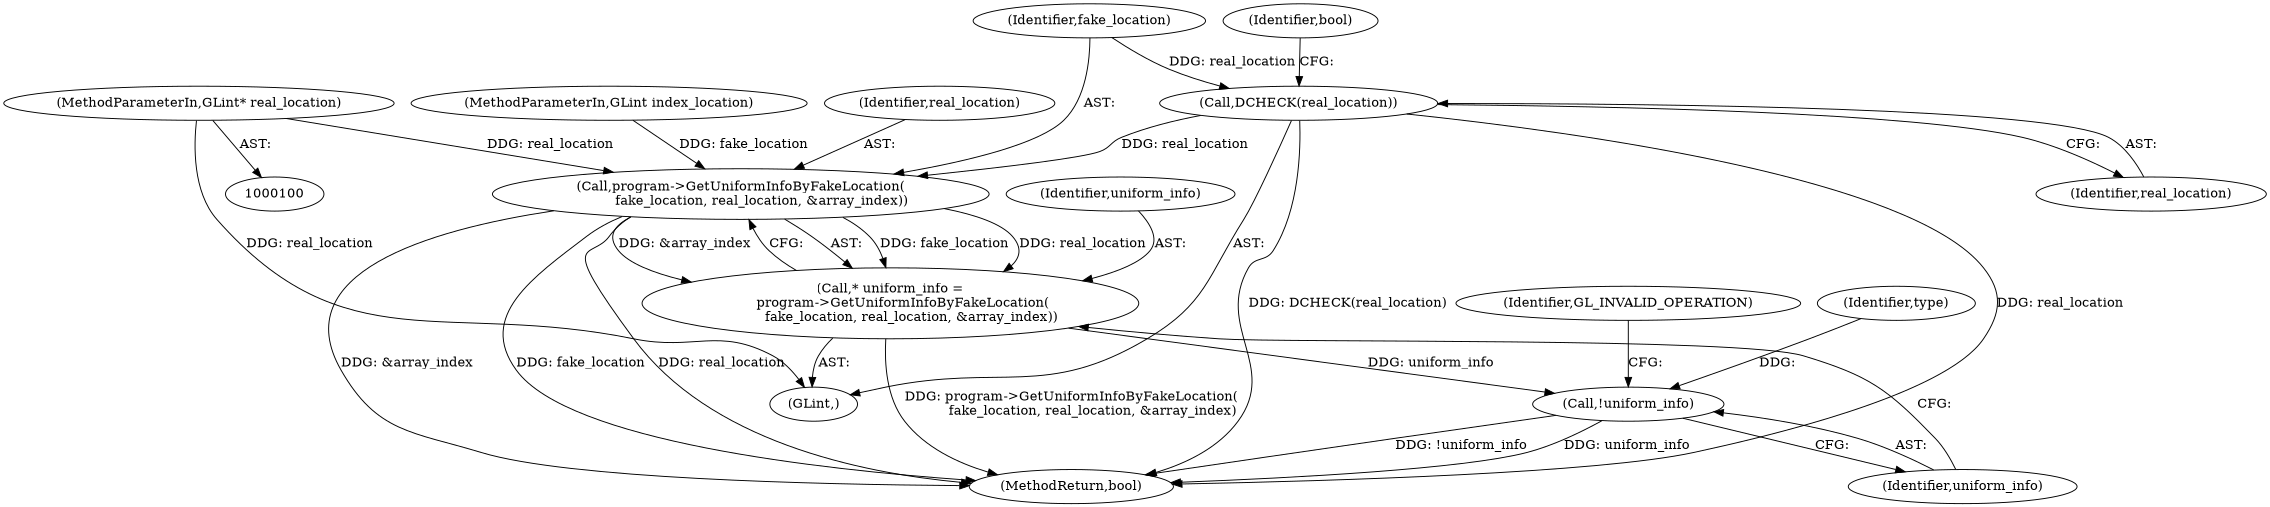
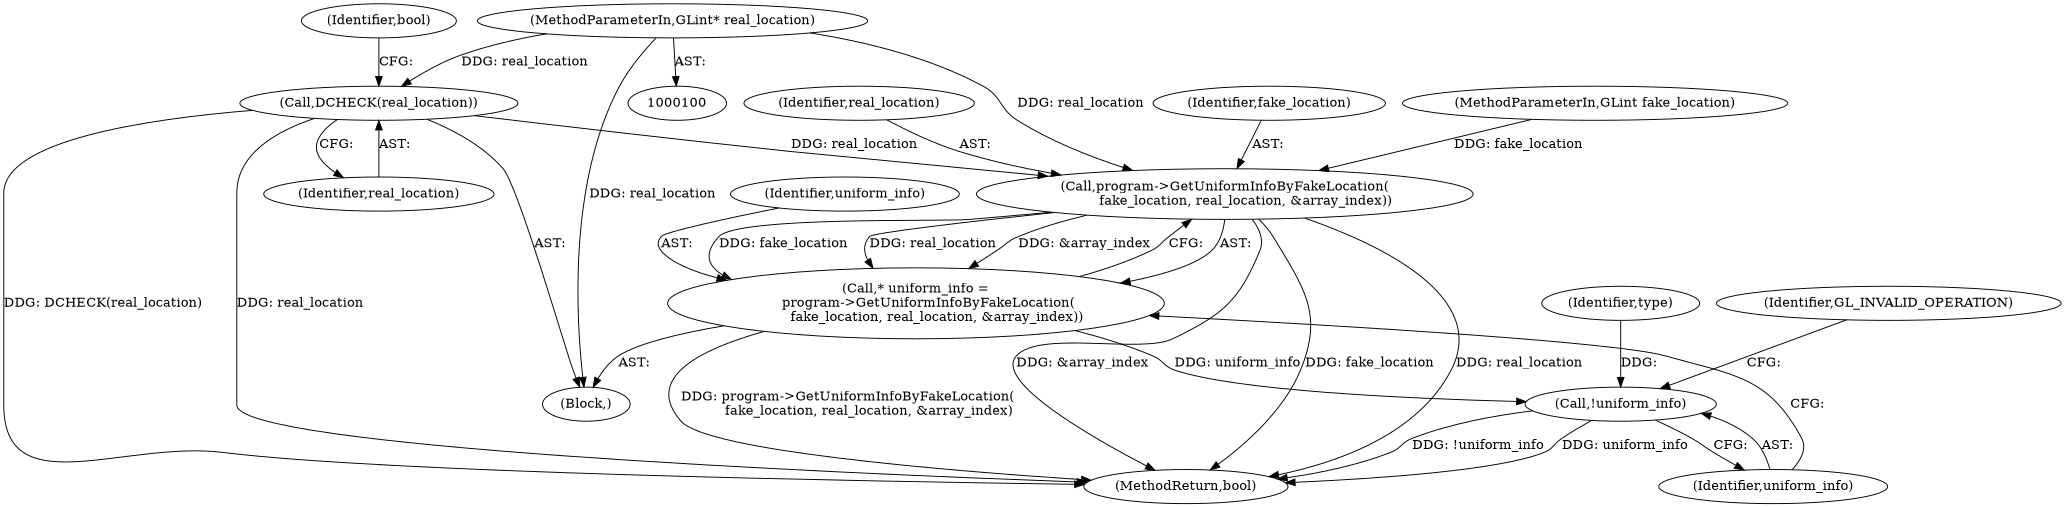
(1164, 67) -> (476, 50)
(609, 103) -> (1595, 103)
(814, 404) -> (586, 404)
